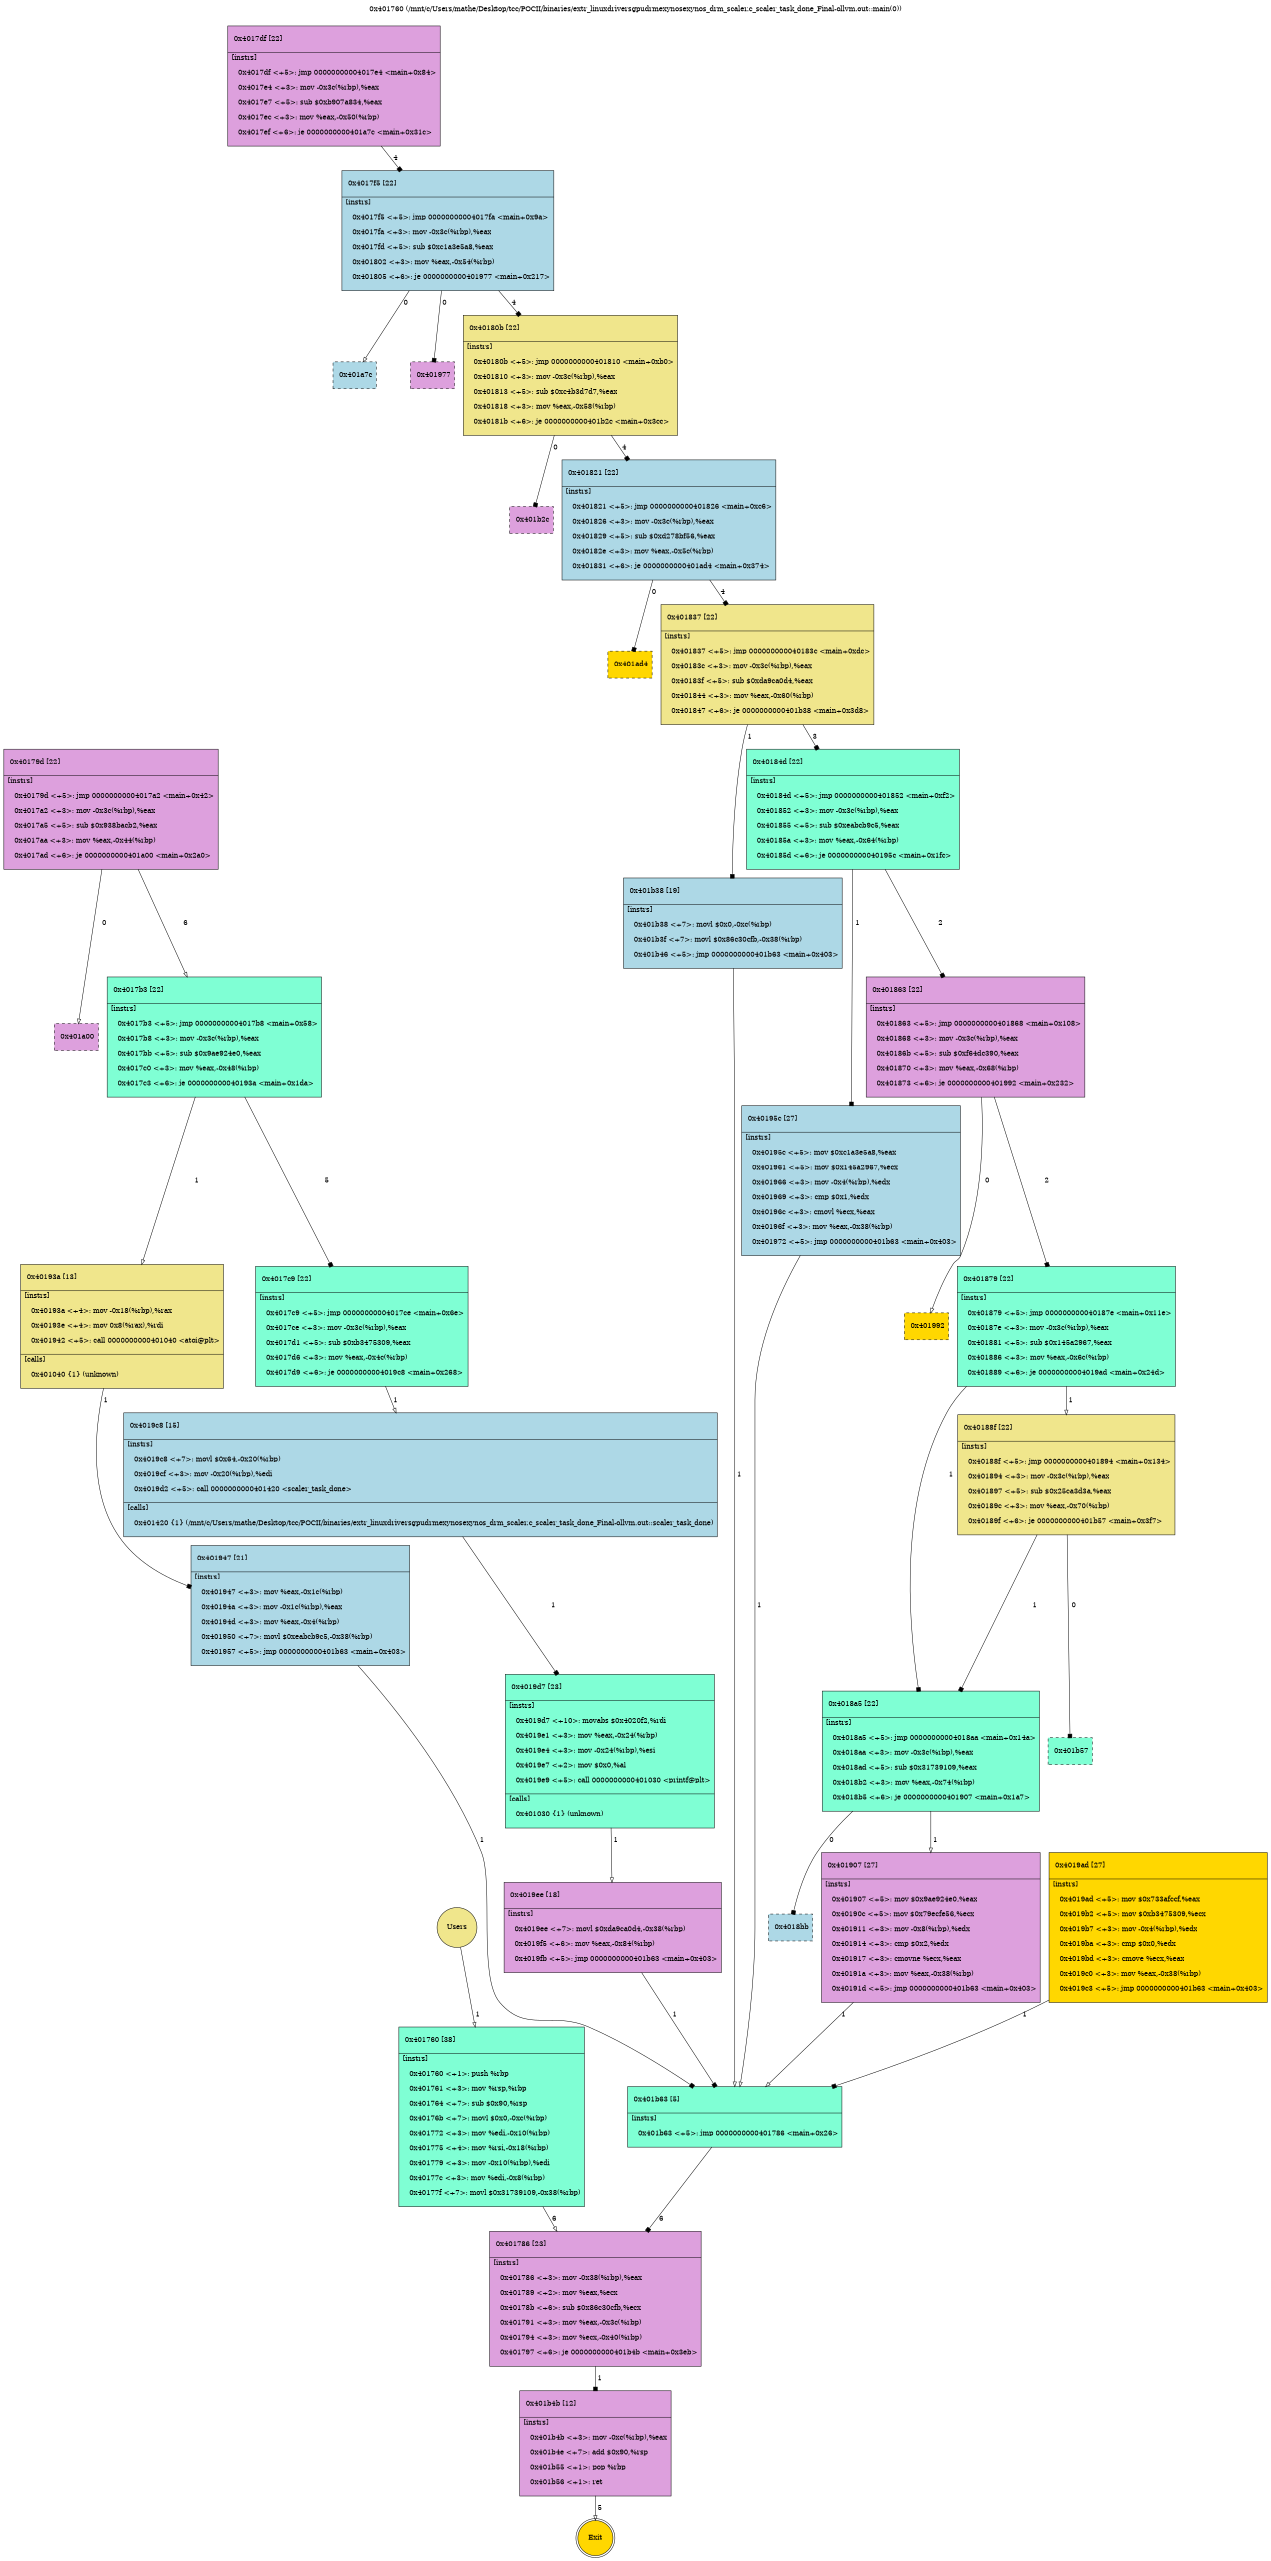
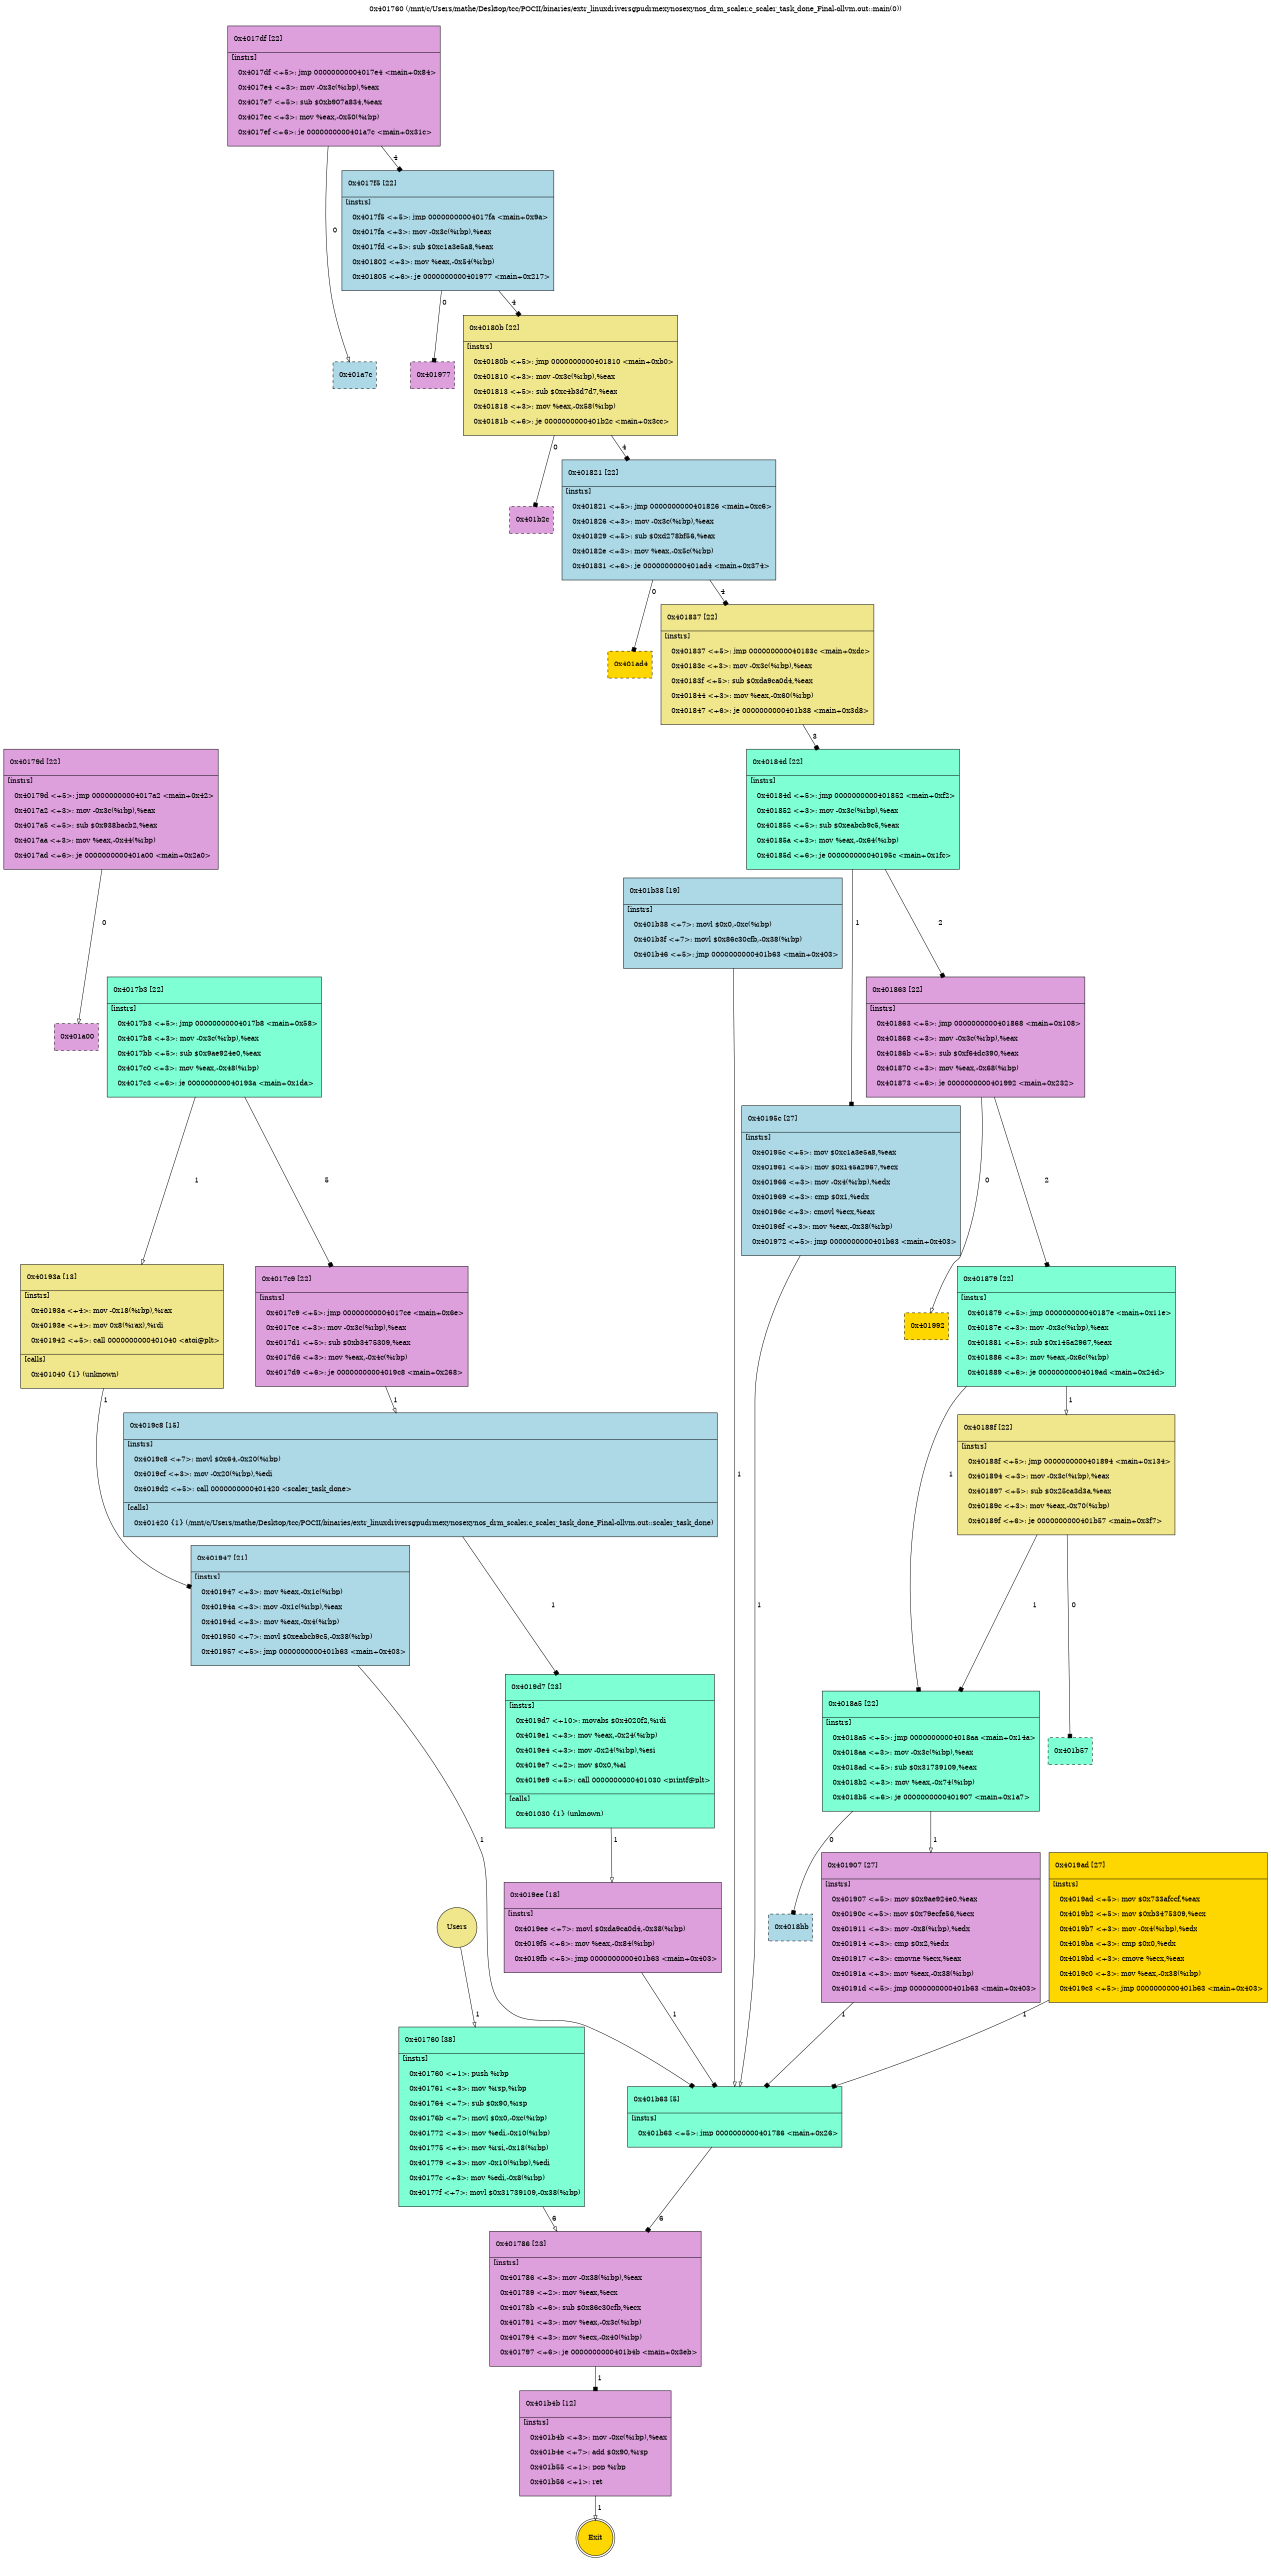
(387, 324) -> (327, 253)
(736, 799) -> none
(162, 921) -> none
(362, 1326) -> (362, 1326)
(811, 2043) -> (811, 2043)
(599, 2508) -> (599, 2508)
